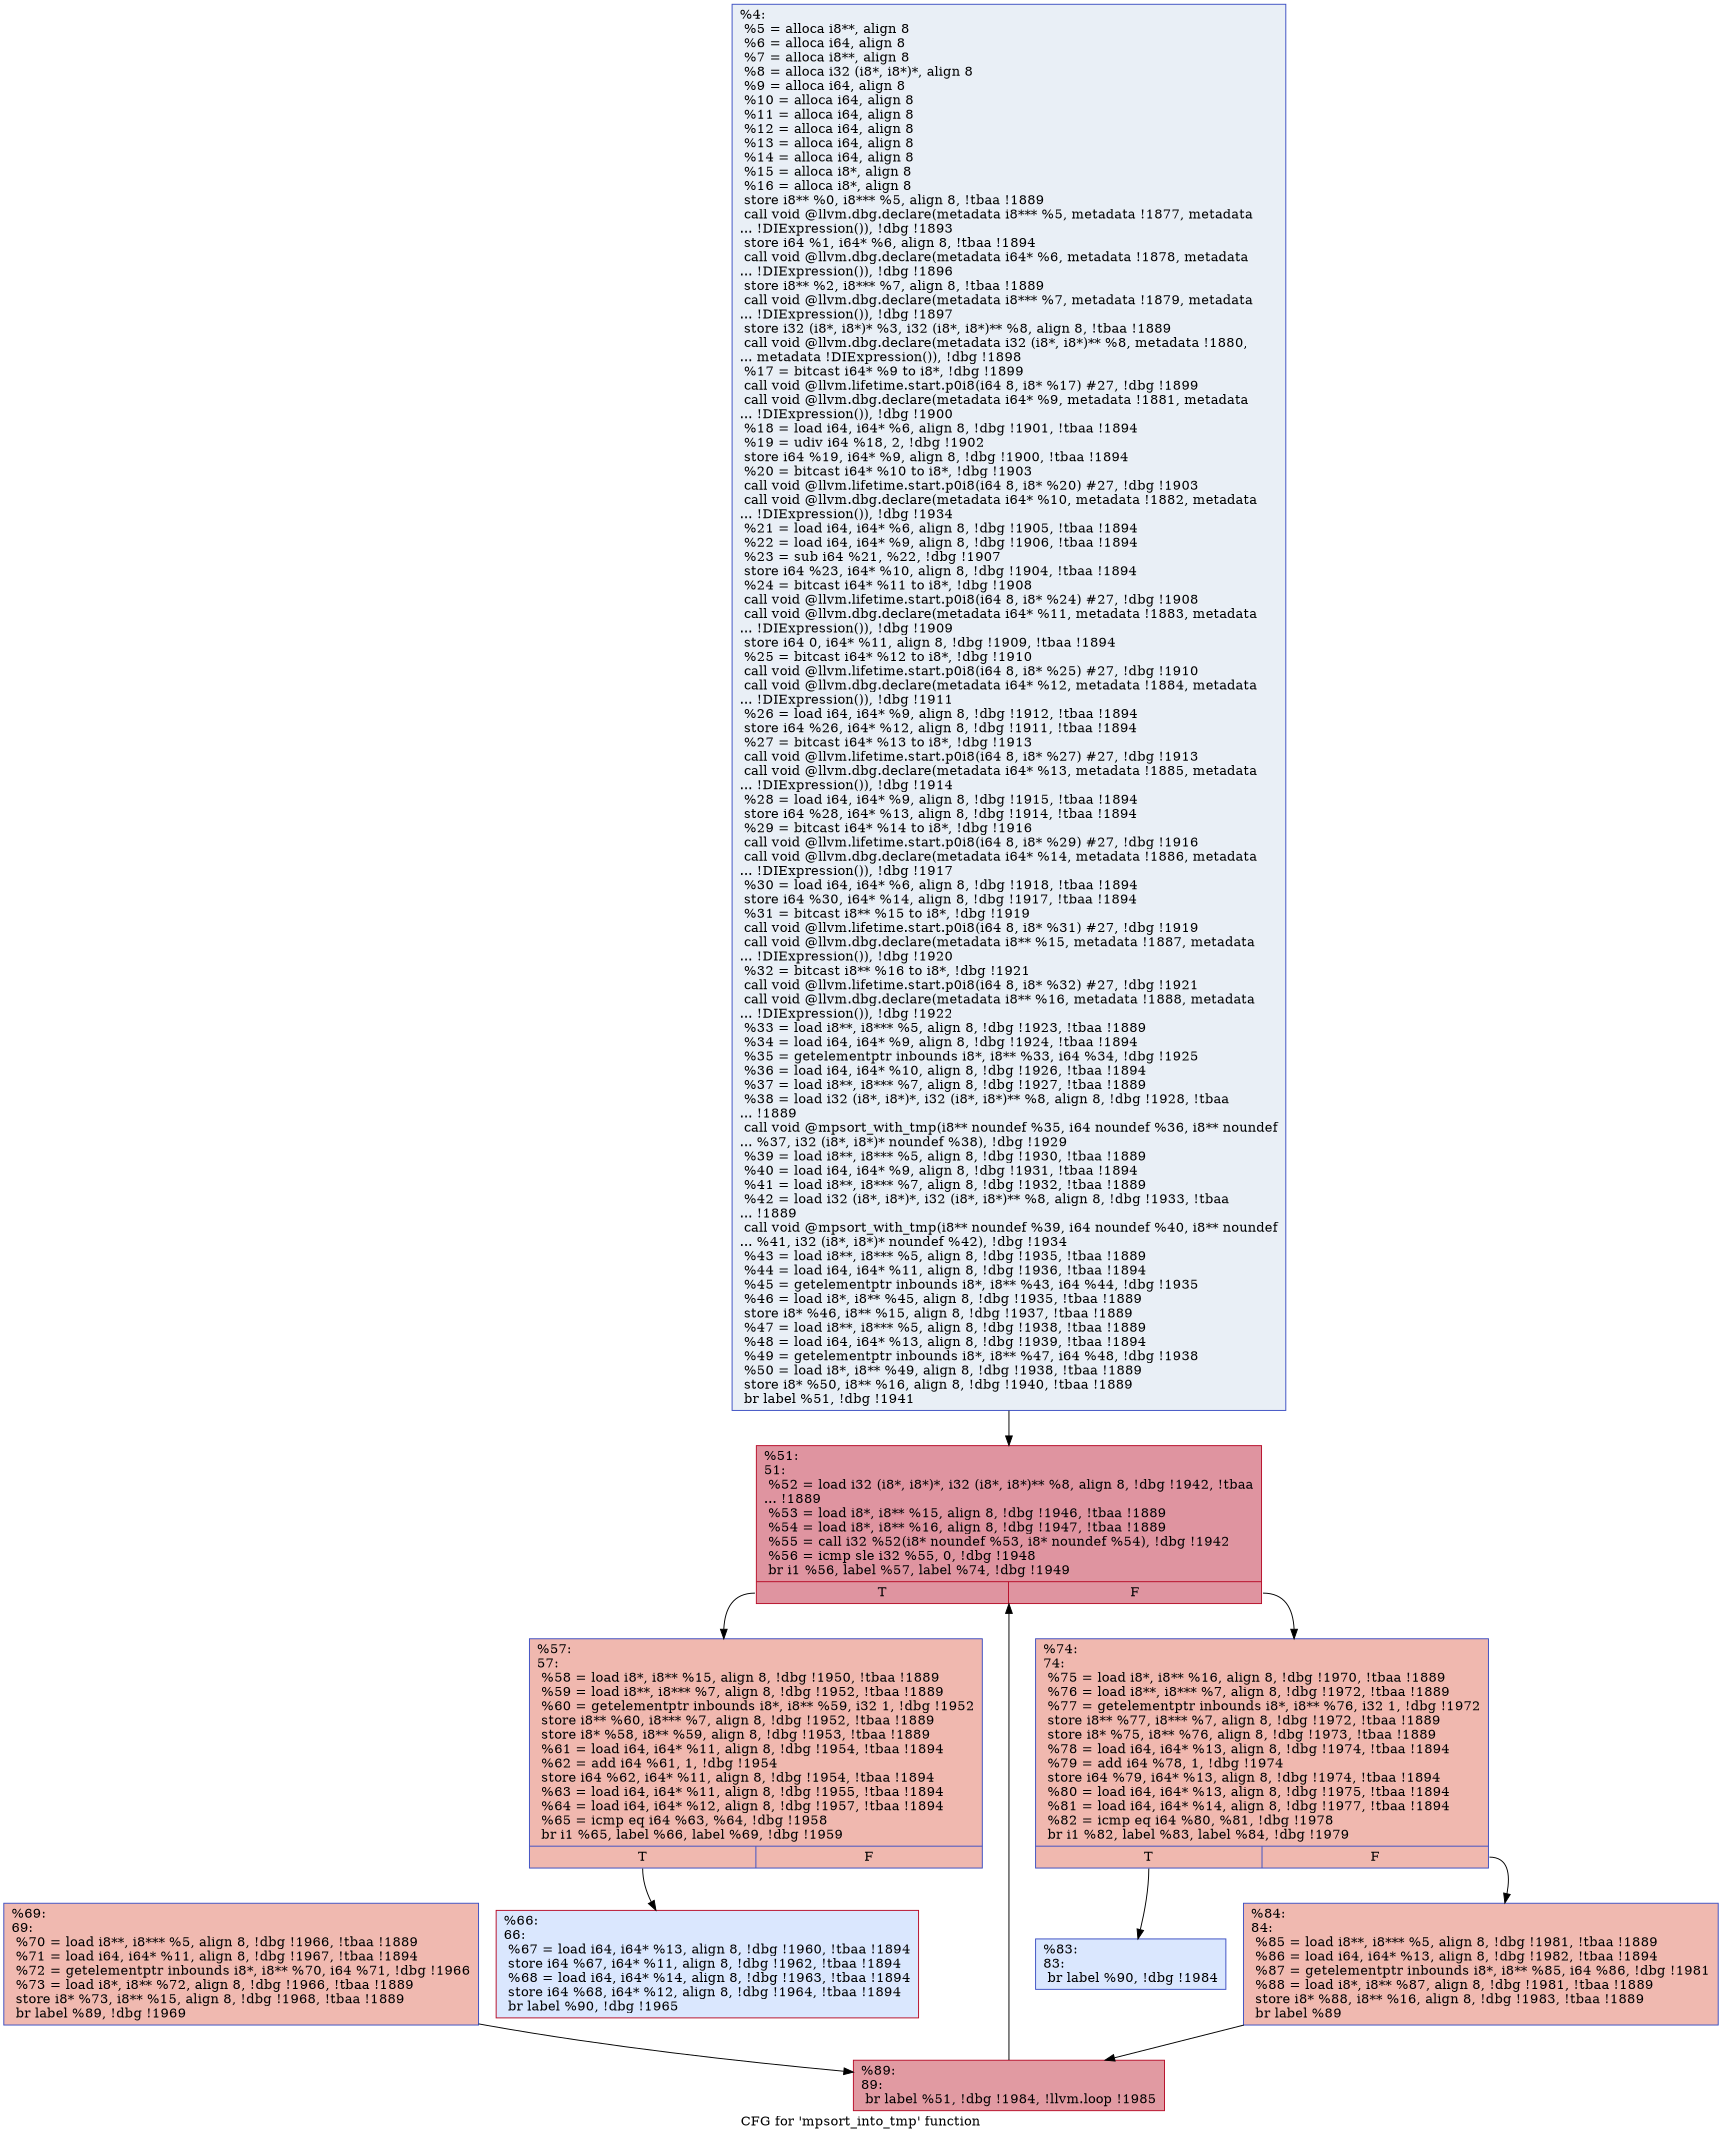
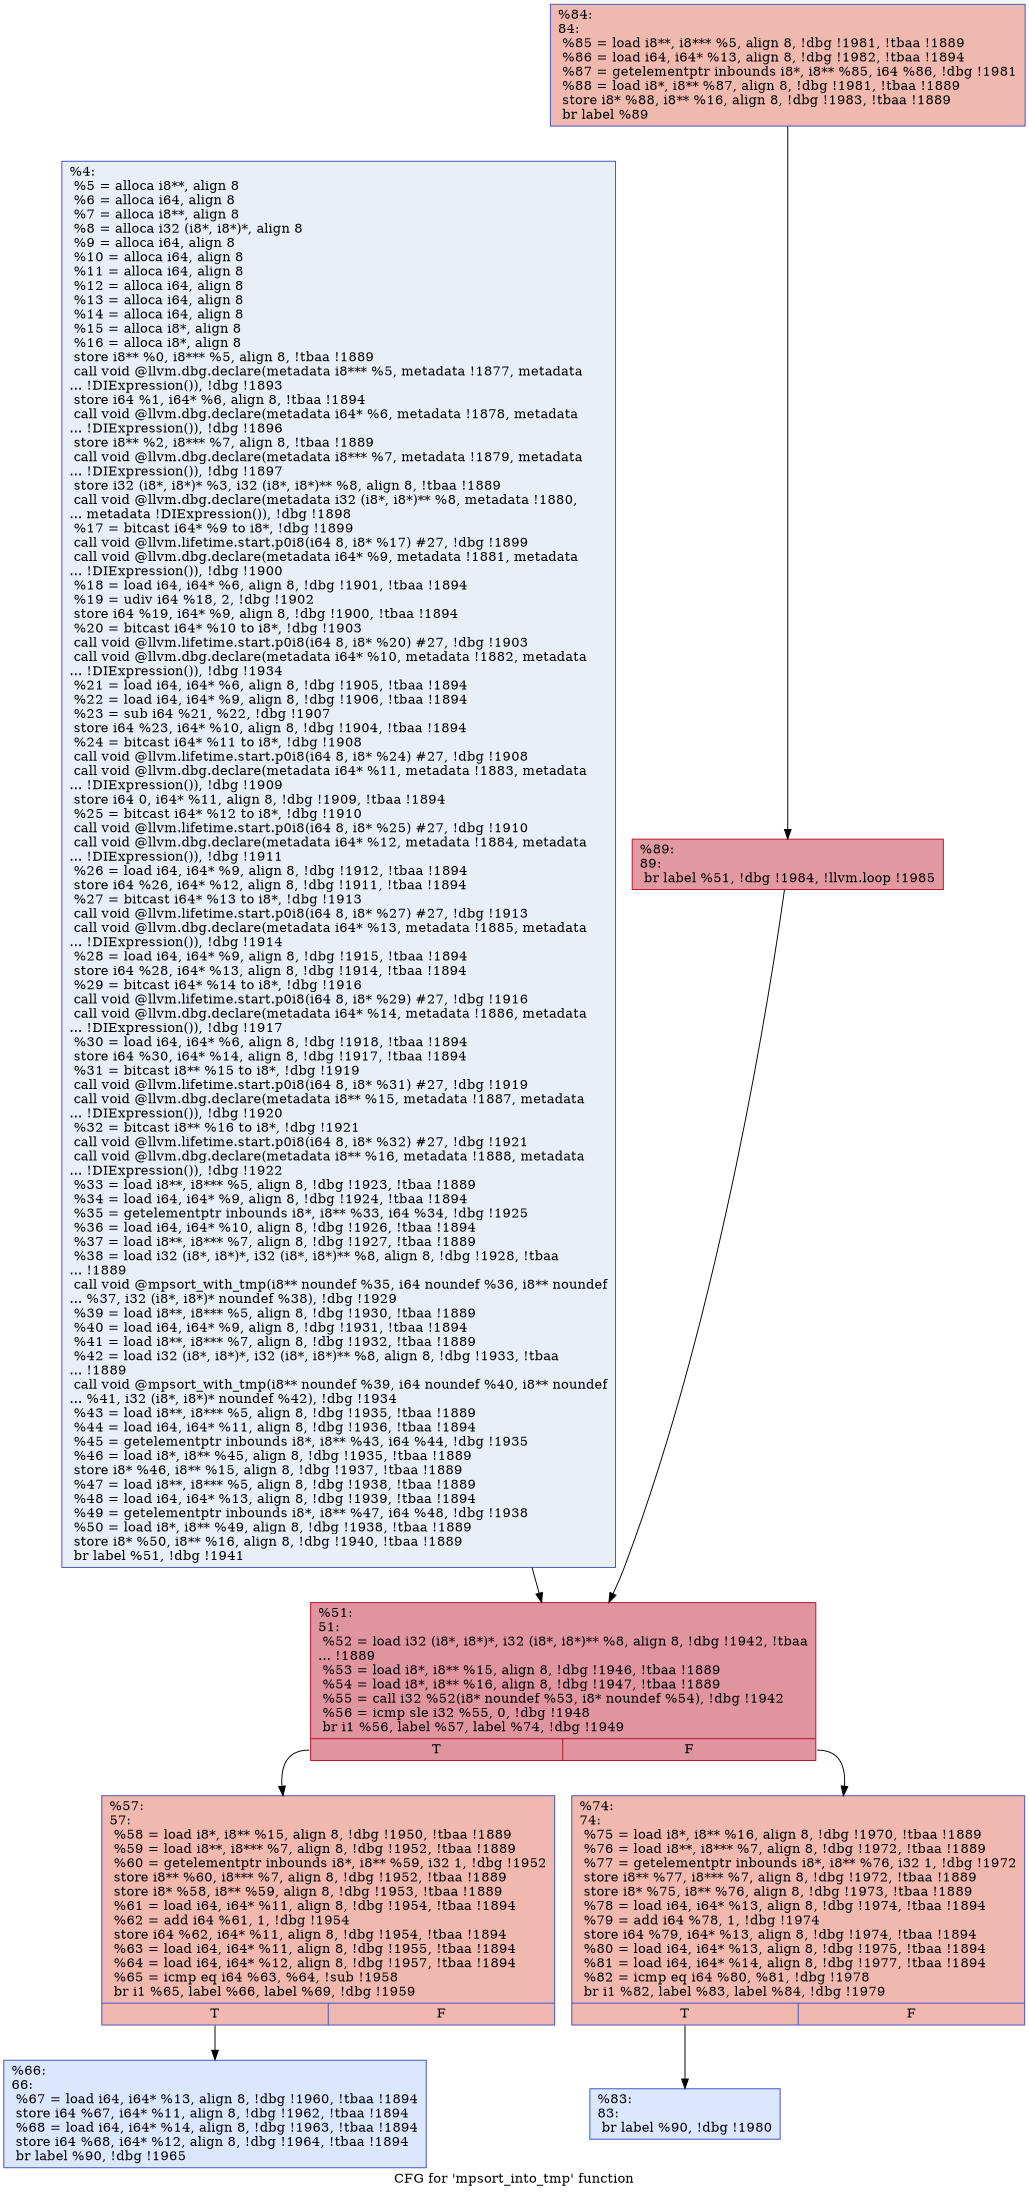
(683, 1820) -> (254, 1977)
(1507, 1870) -> none
(241, 1964) -> none
(707, 1964) -> (215, 2114)
(1131, 1978) -> (685, 2128)
